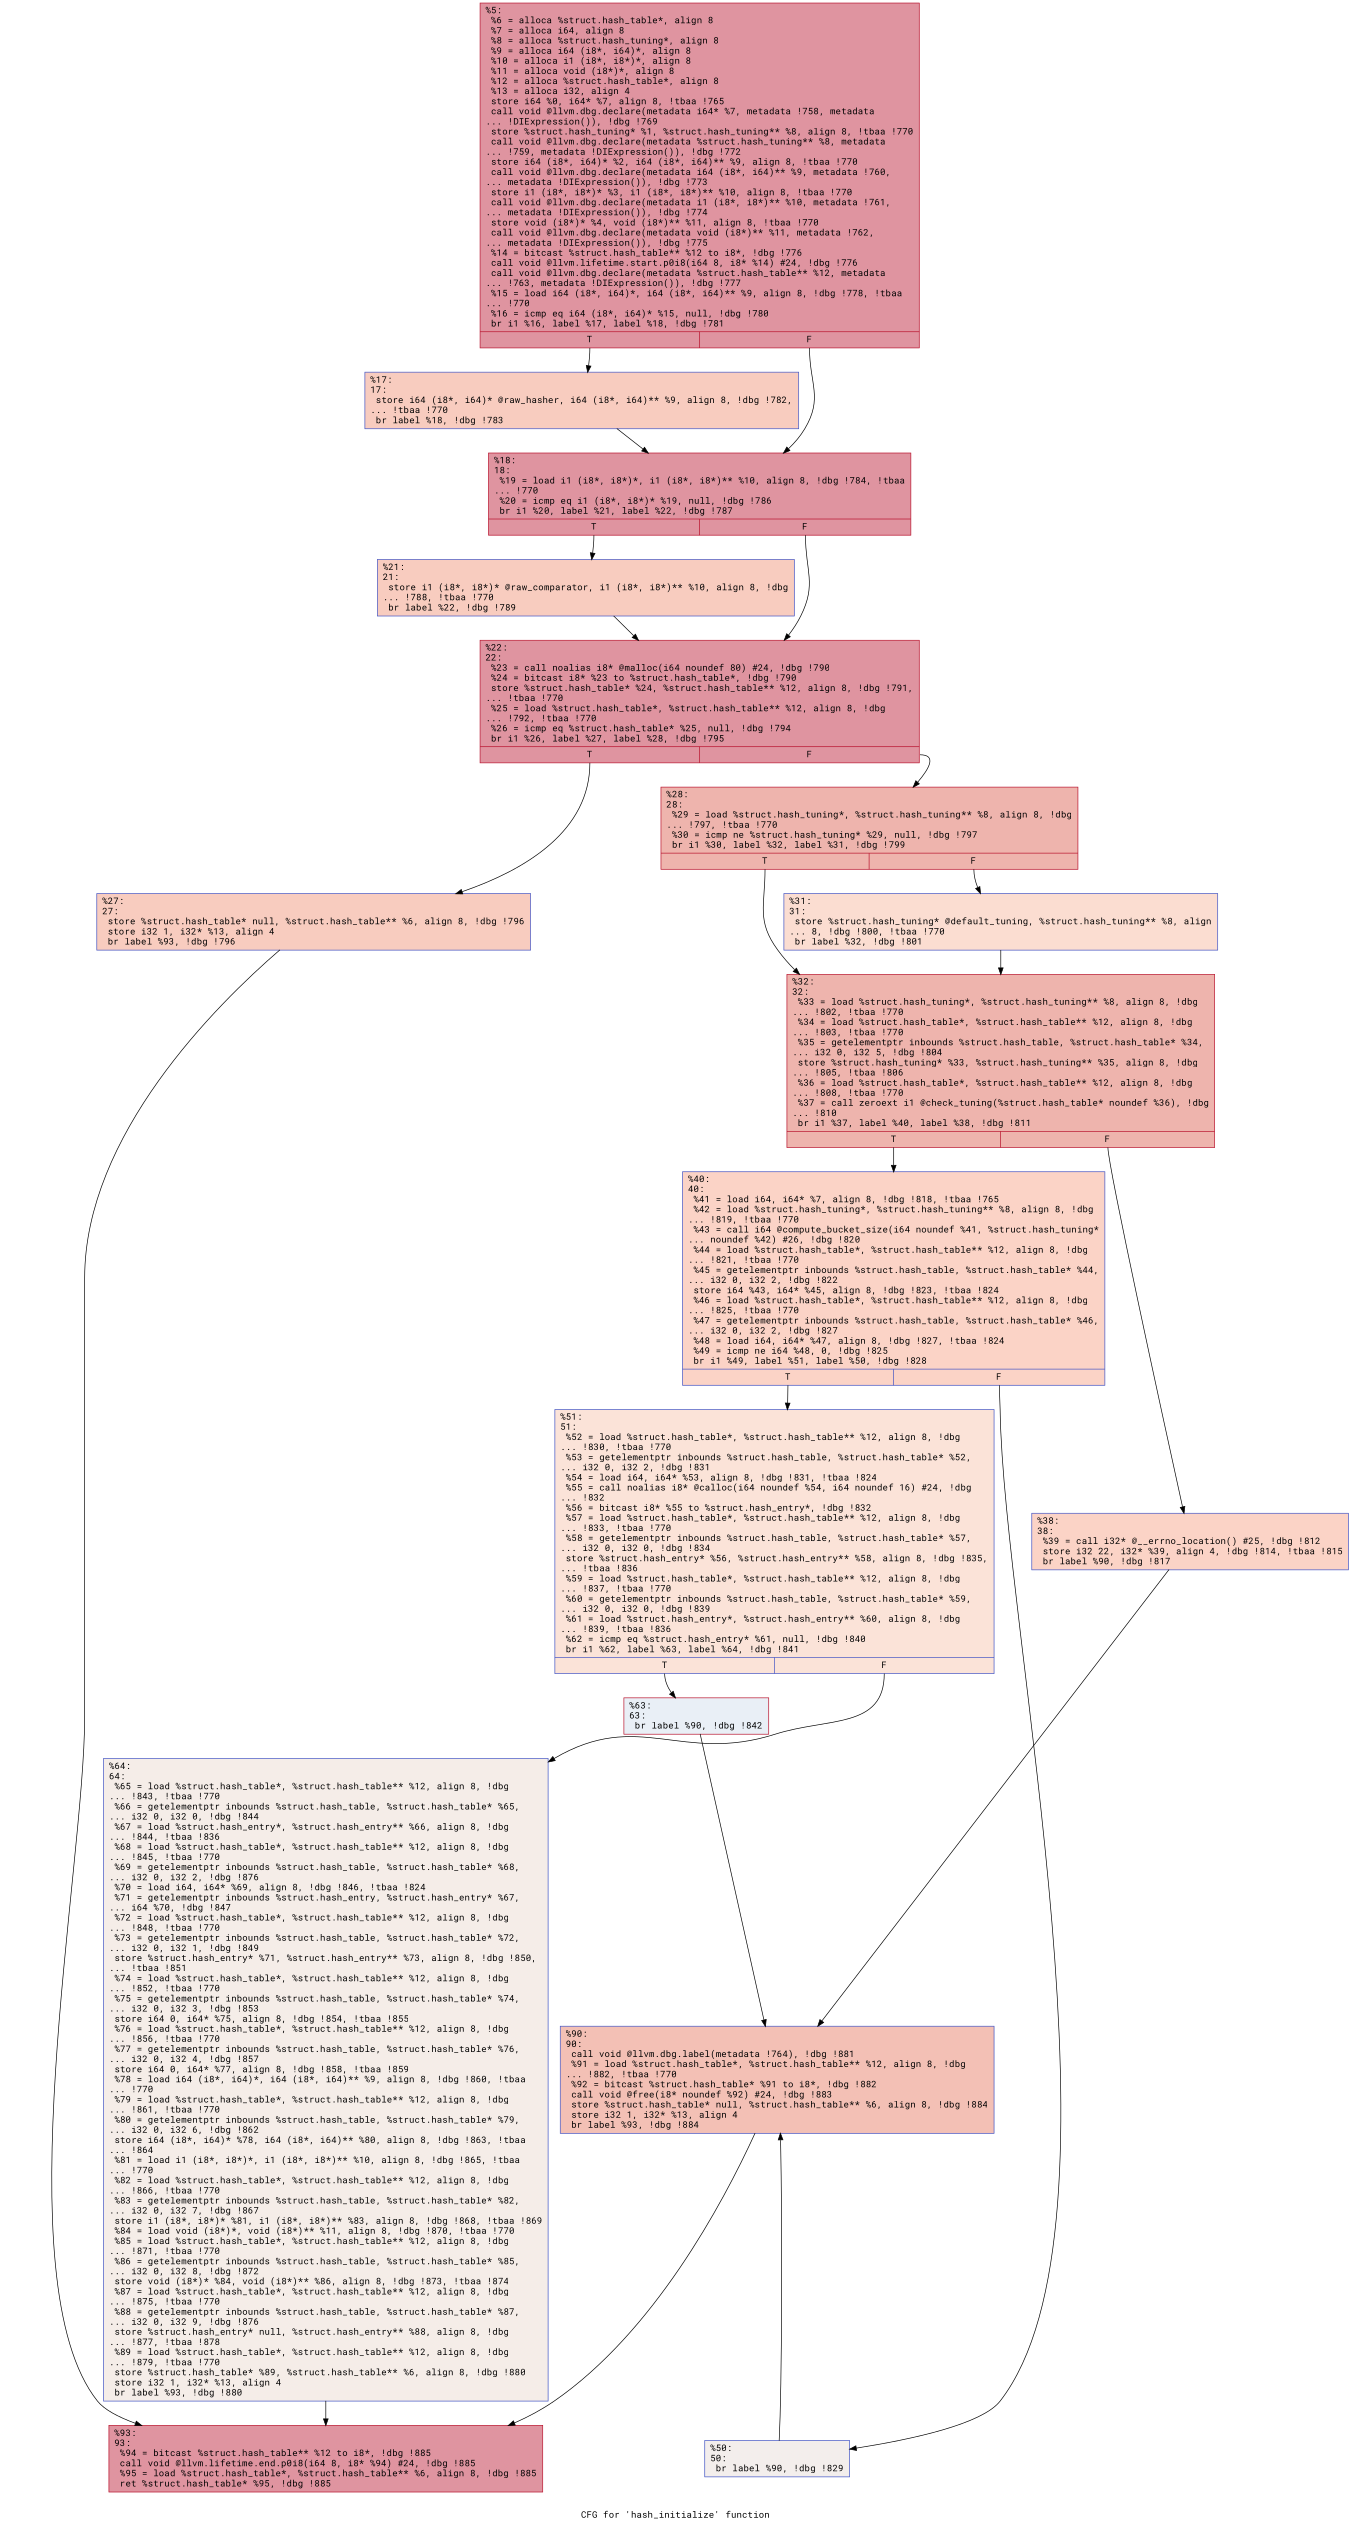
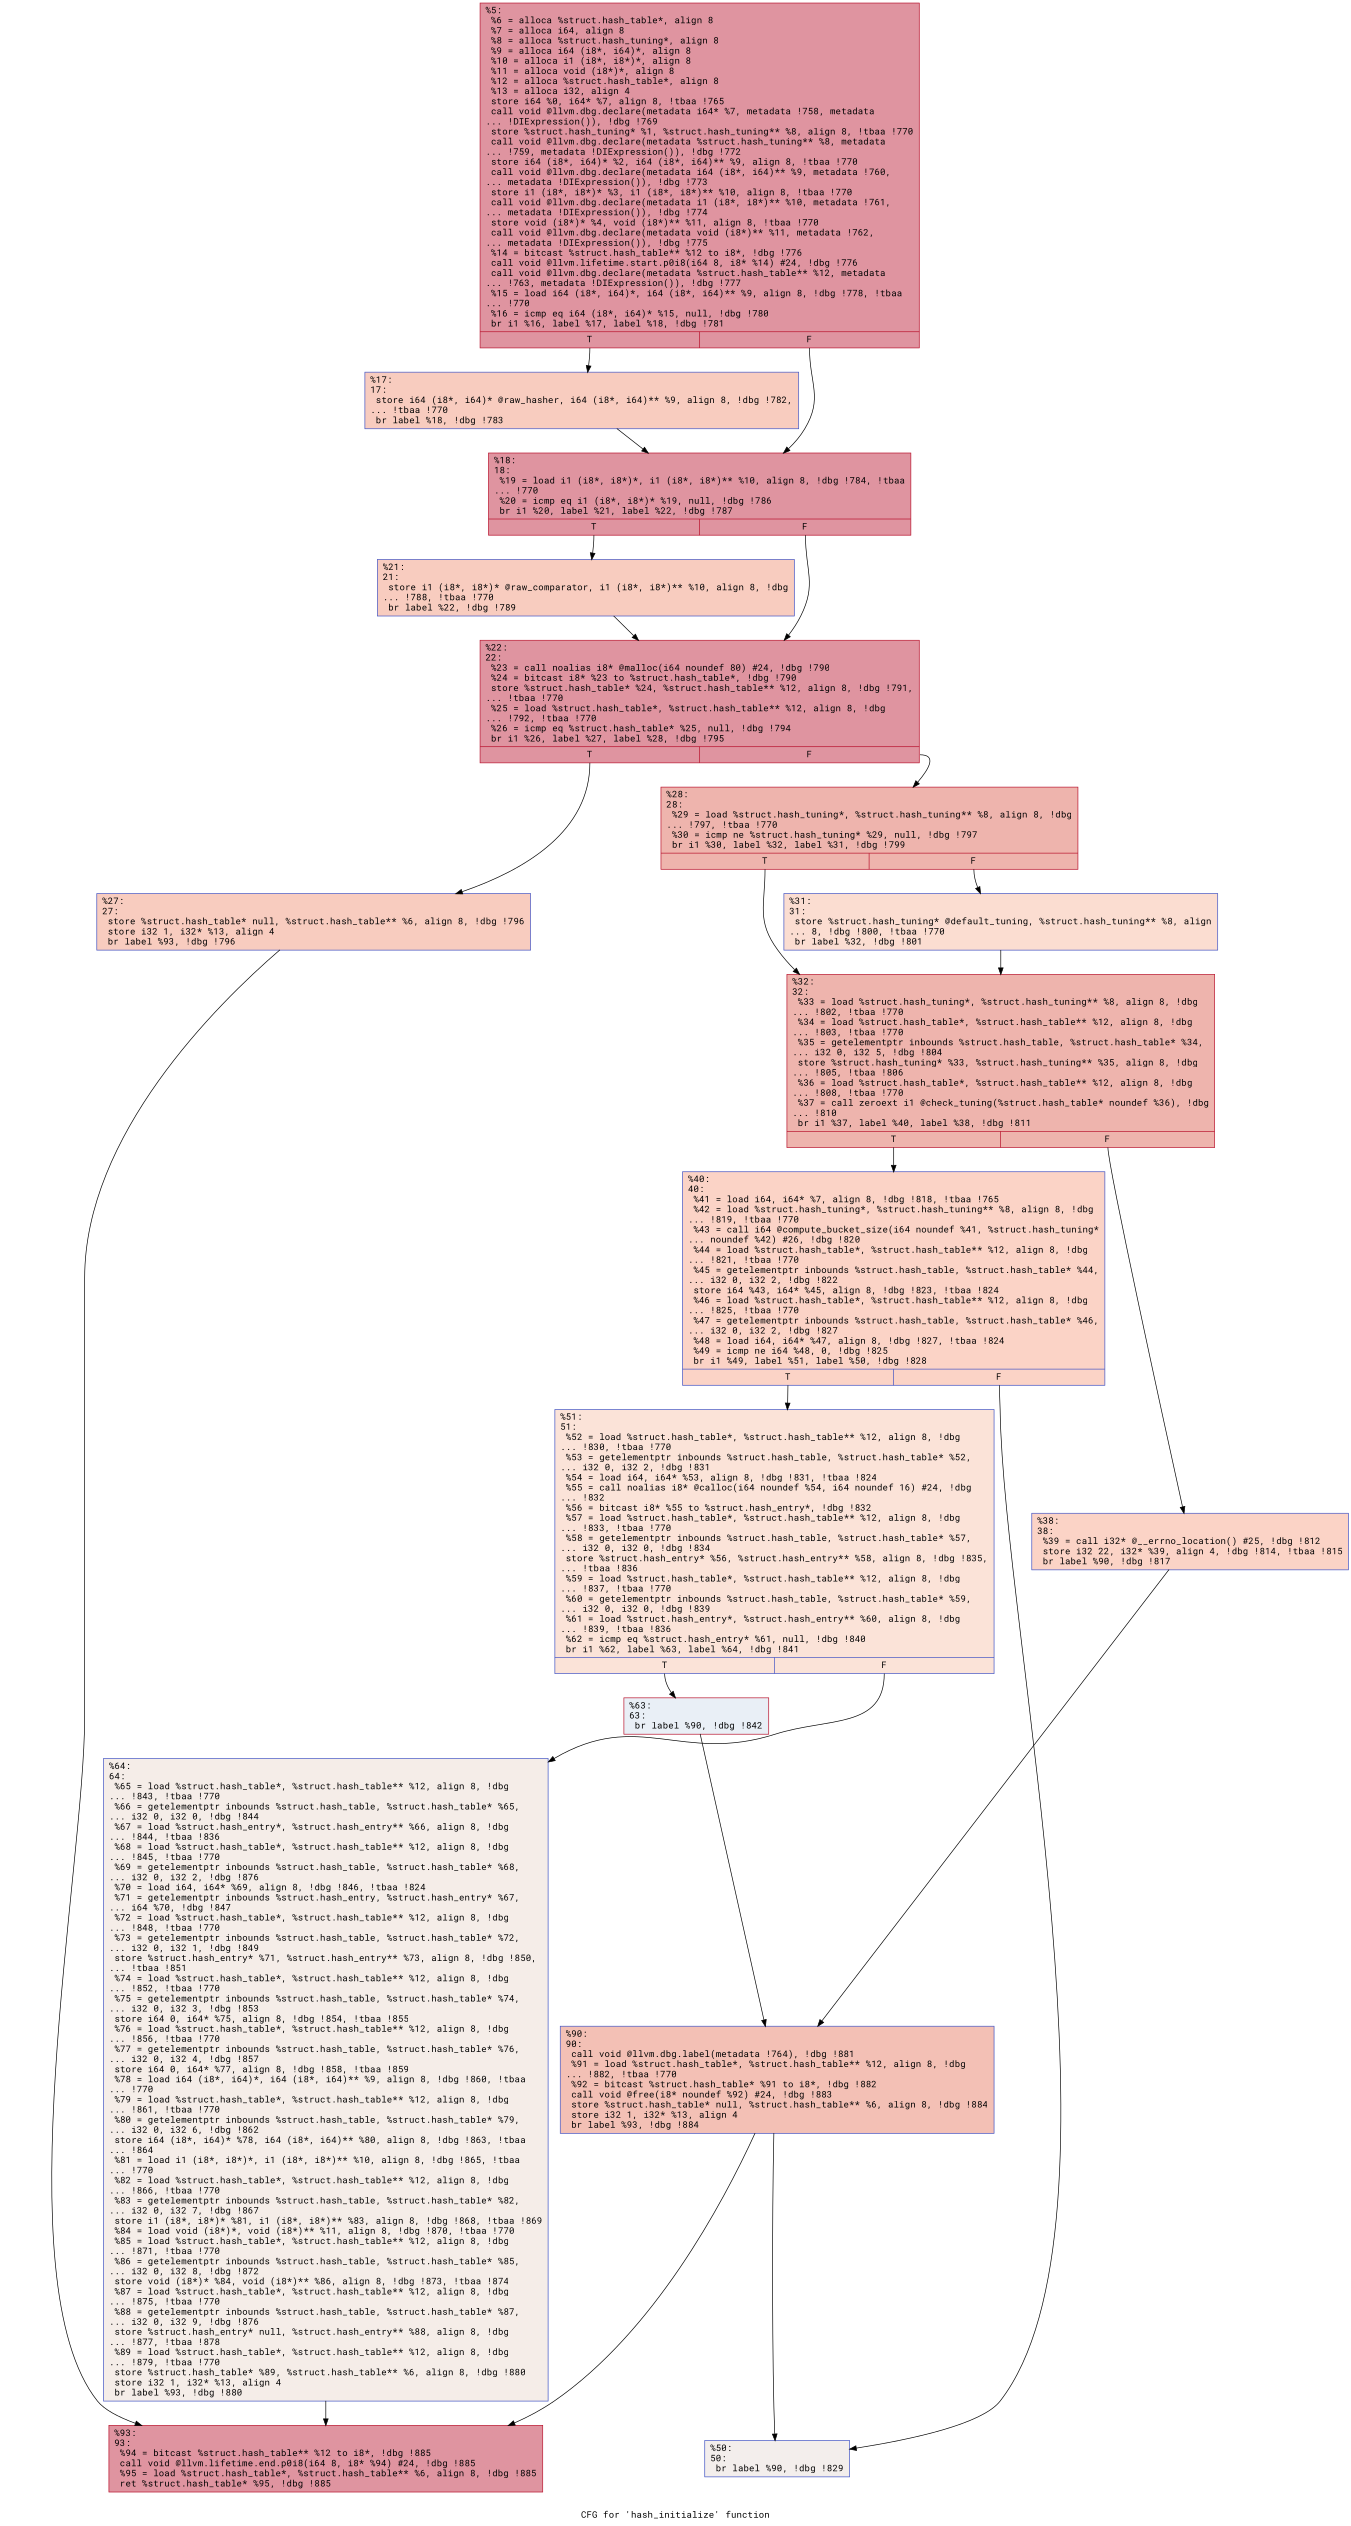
(782, 2290) -> (773, 2284)
